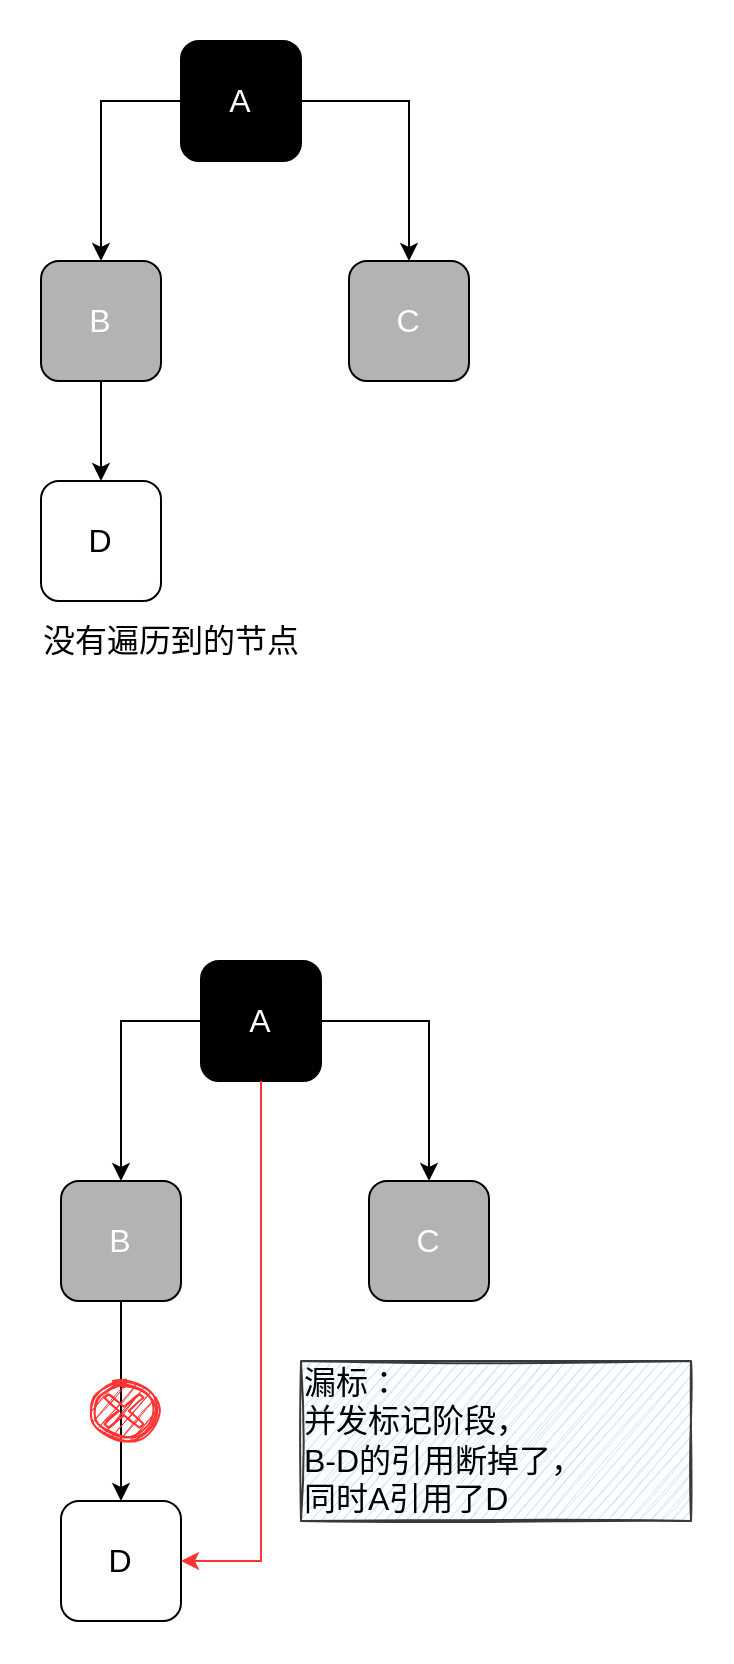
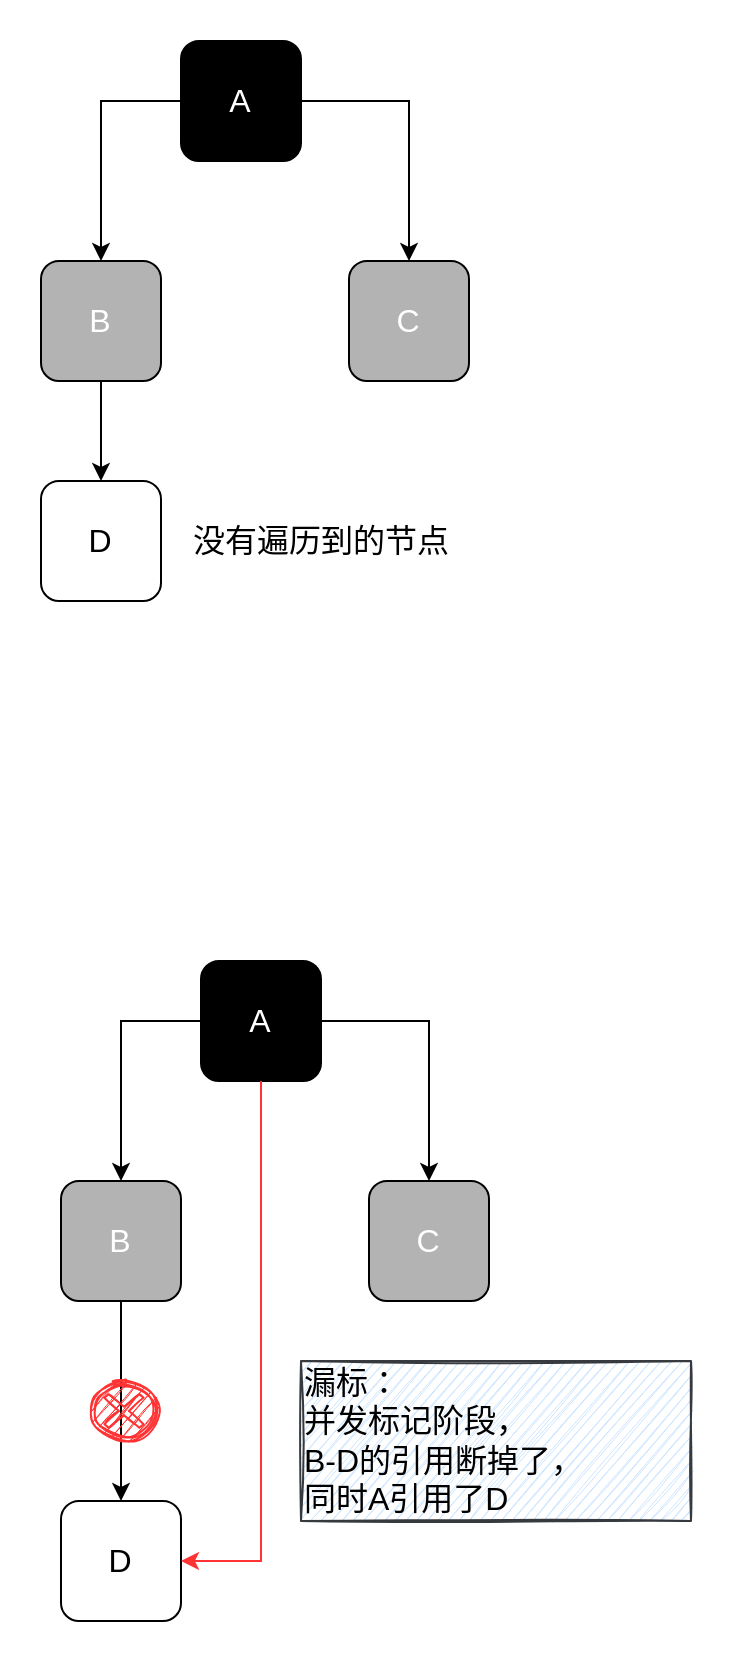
(171, 641) -> (321, 541)
